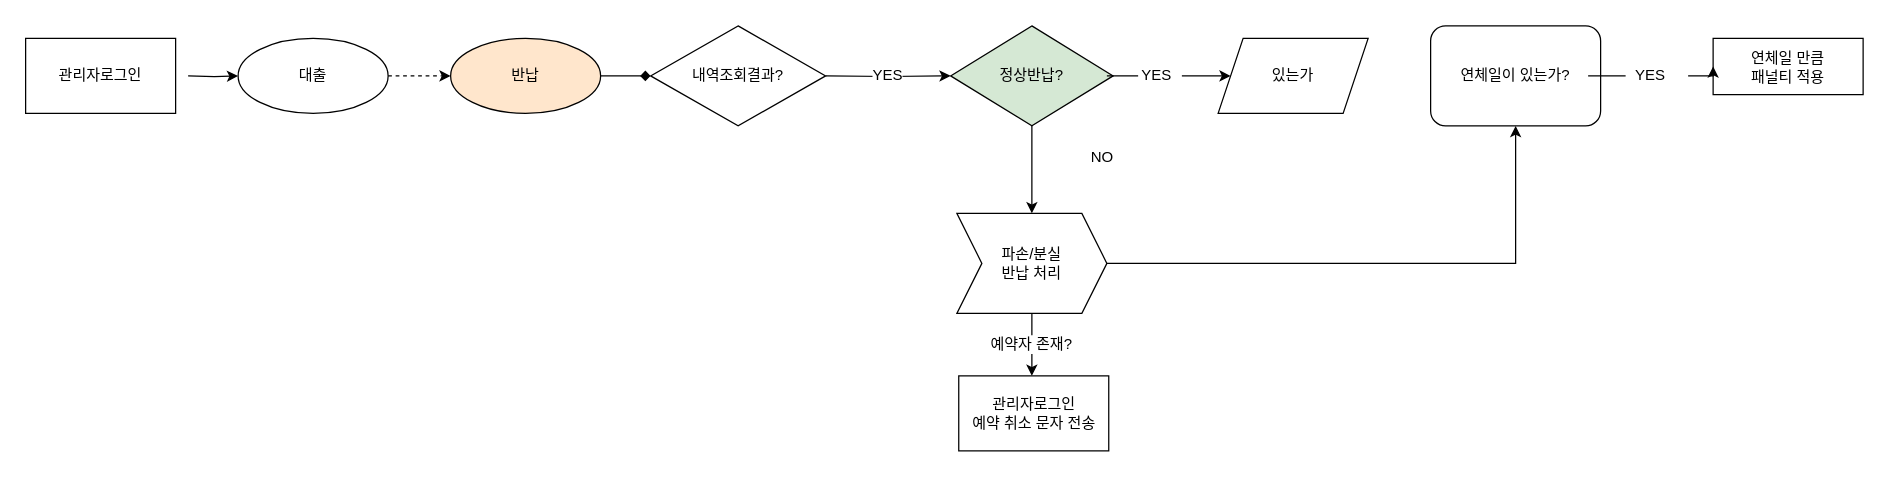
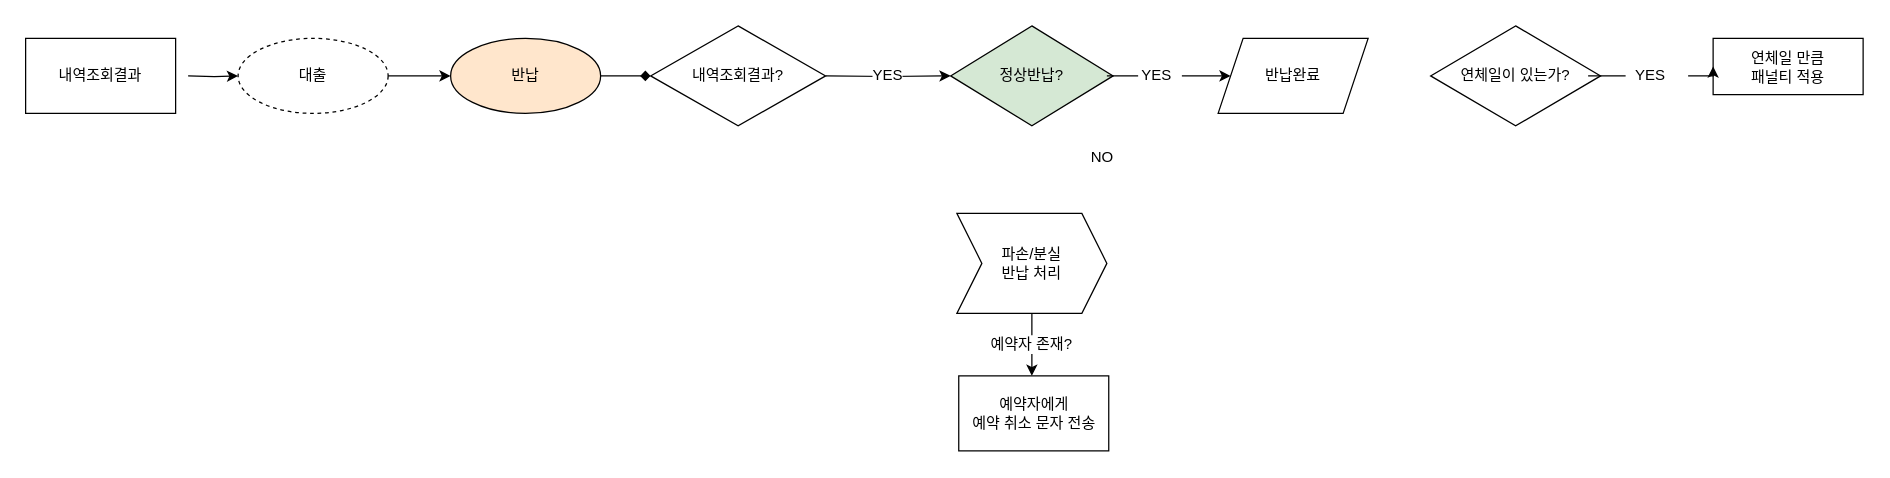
(101, 76) -> (101, 76)
(313, 76) -> (313, 76)
(415, 76) -> (415, 76)
(1293, 76) -> (1293, 76)
(1516, 76) -> (1516, 76)
(1032, 165) -> none
(1375, 263) -> none
(1034, 413) -> (1034, 413)
